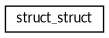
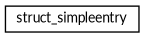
(54, 19) -> (72, 19)
